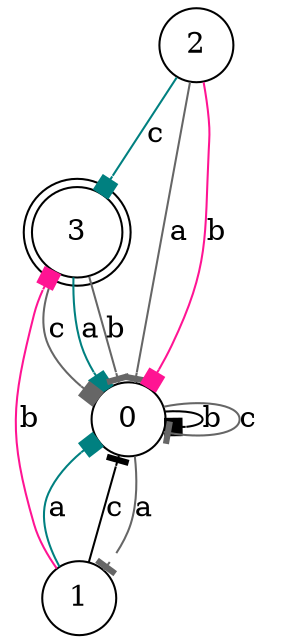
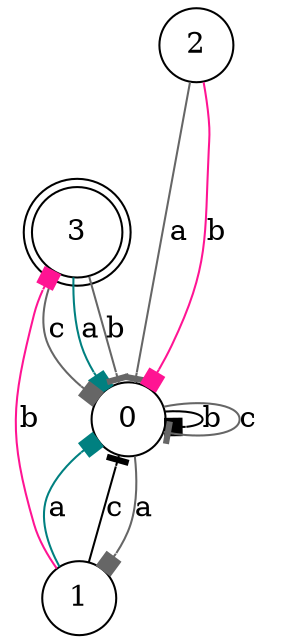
(145, 127) -> none
(135, 507) -> (135, 507)
